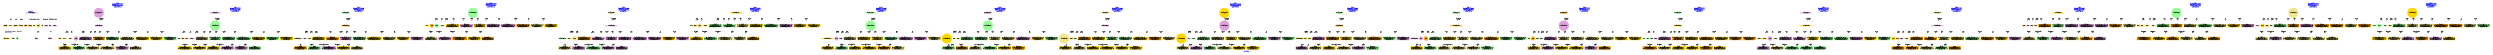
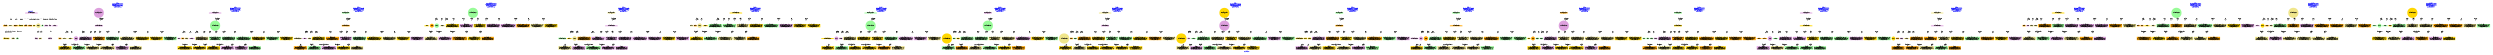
(21, 26) -> (21, 26)
none -> (40, 38)
